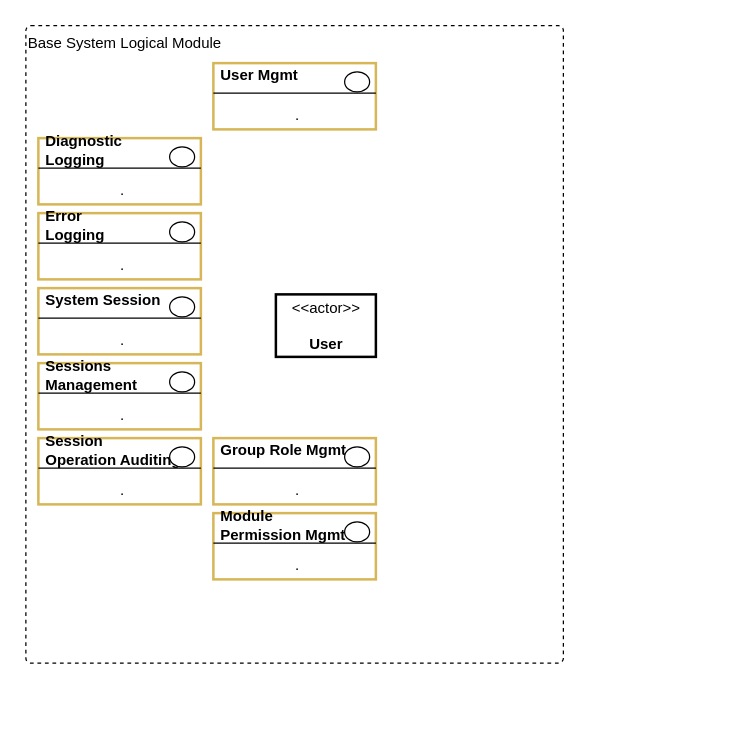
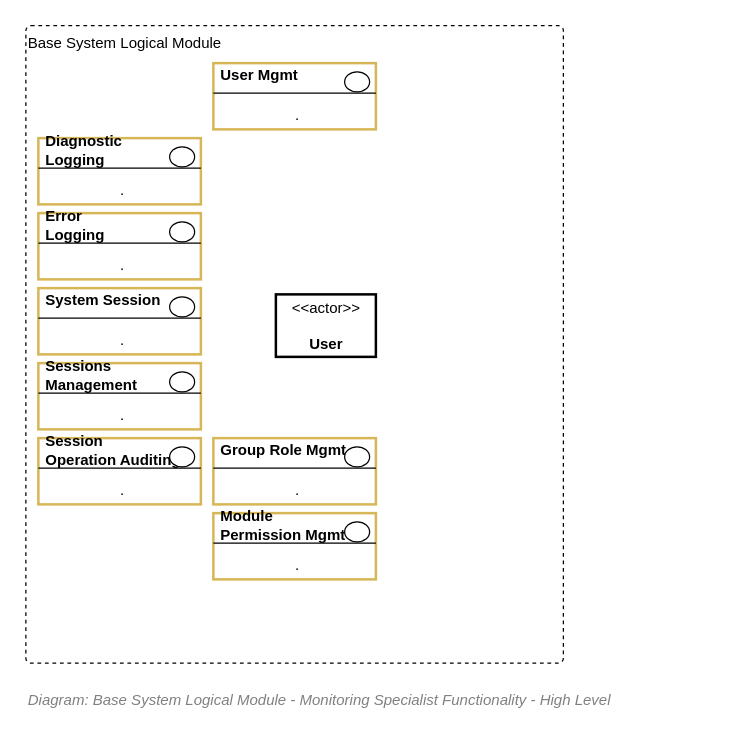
none -> (351, 701)
